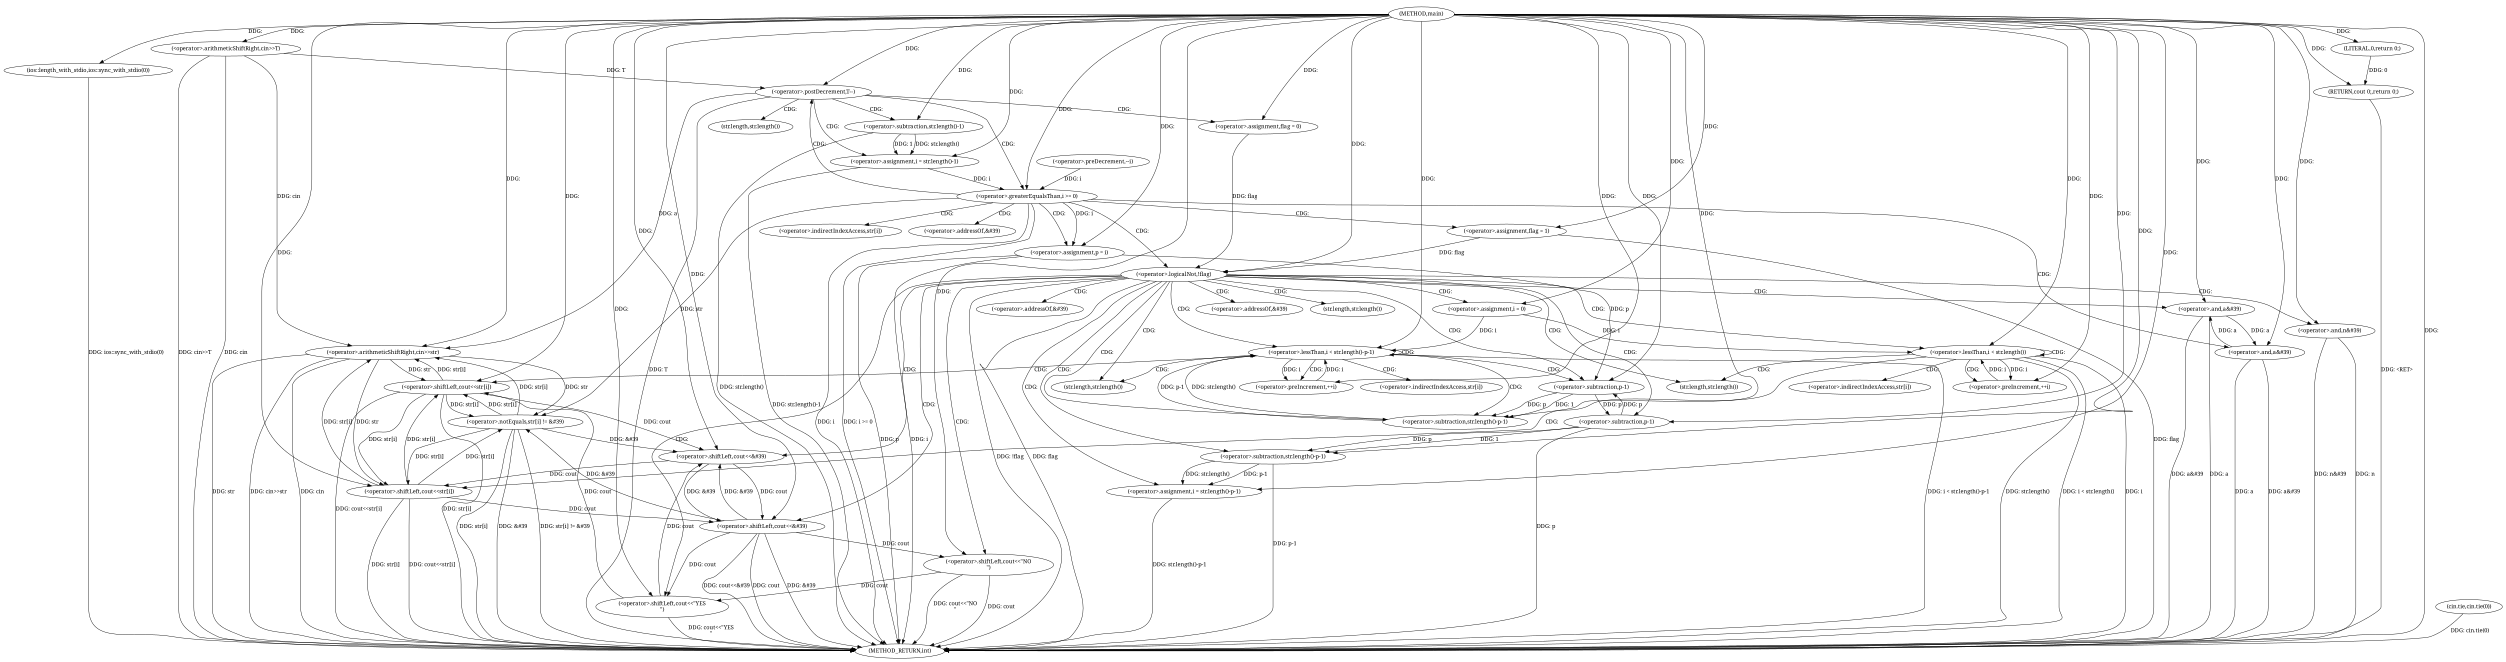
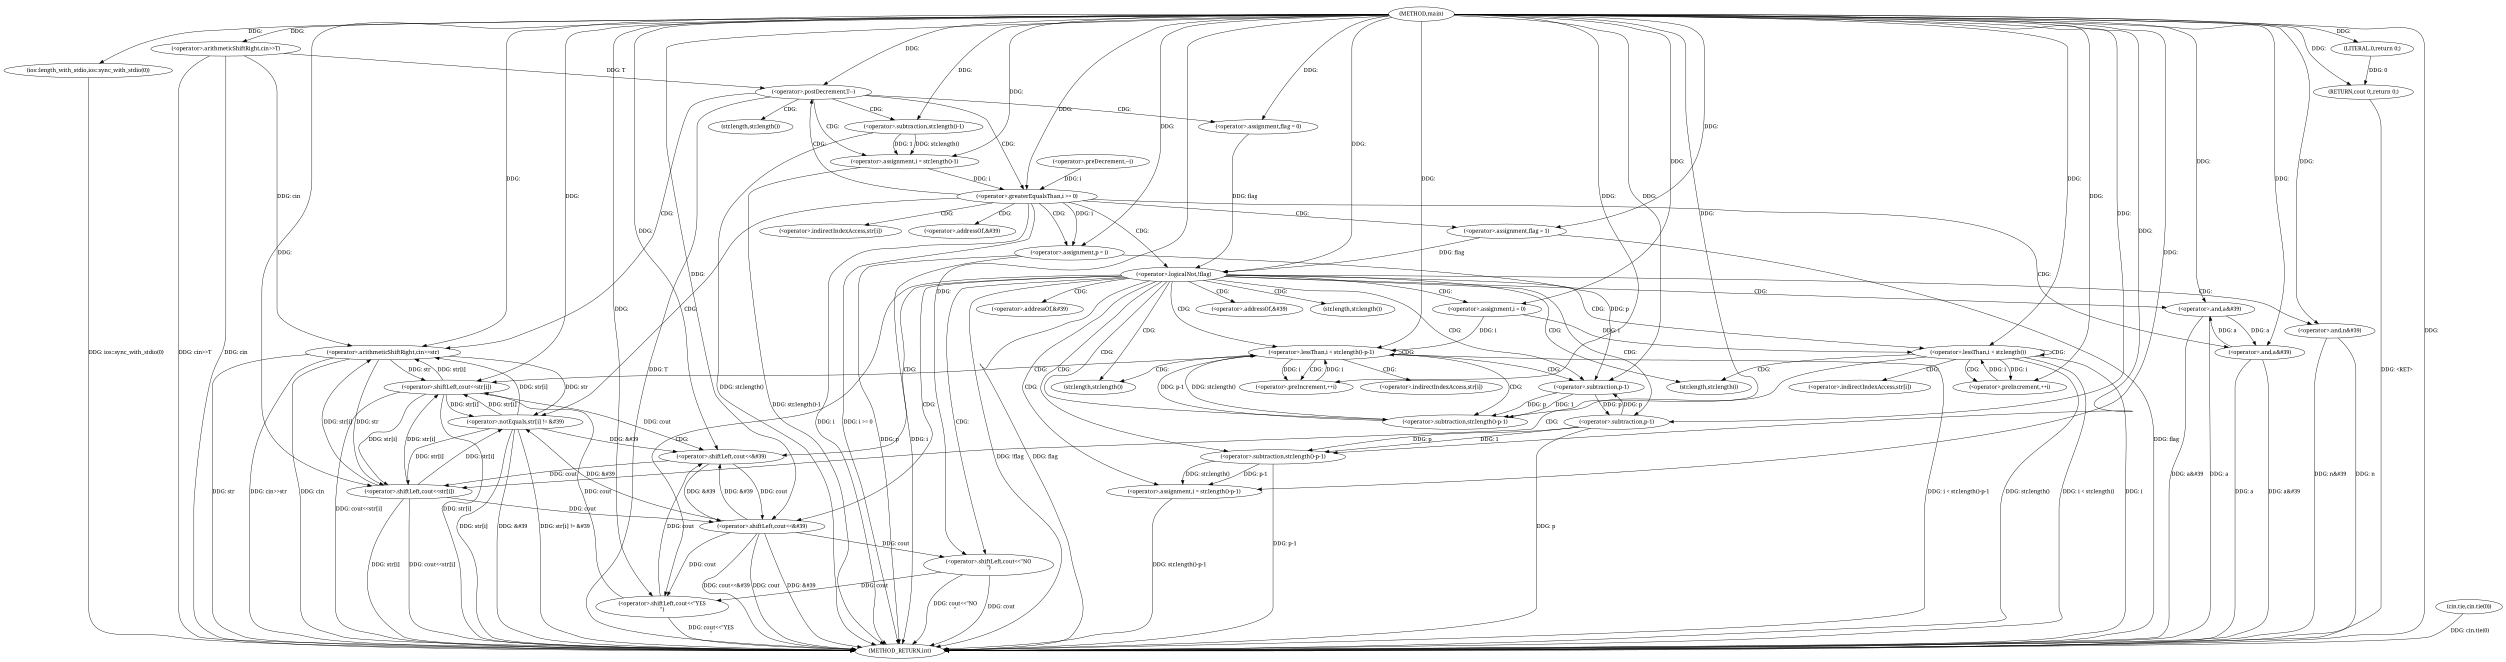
(668, 214) -> (668, 214)
(692, 309) -> (692, 309)
